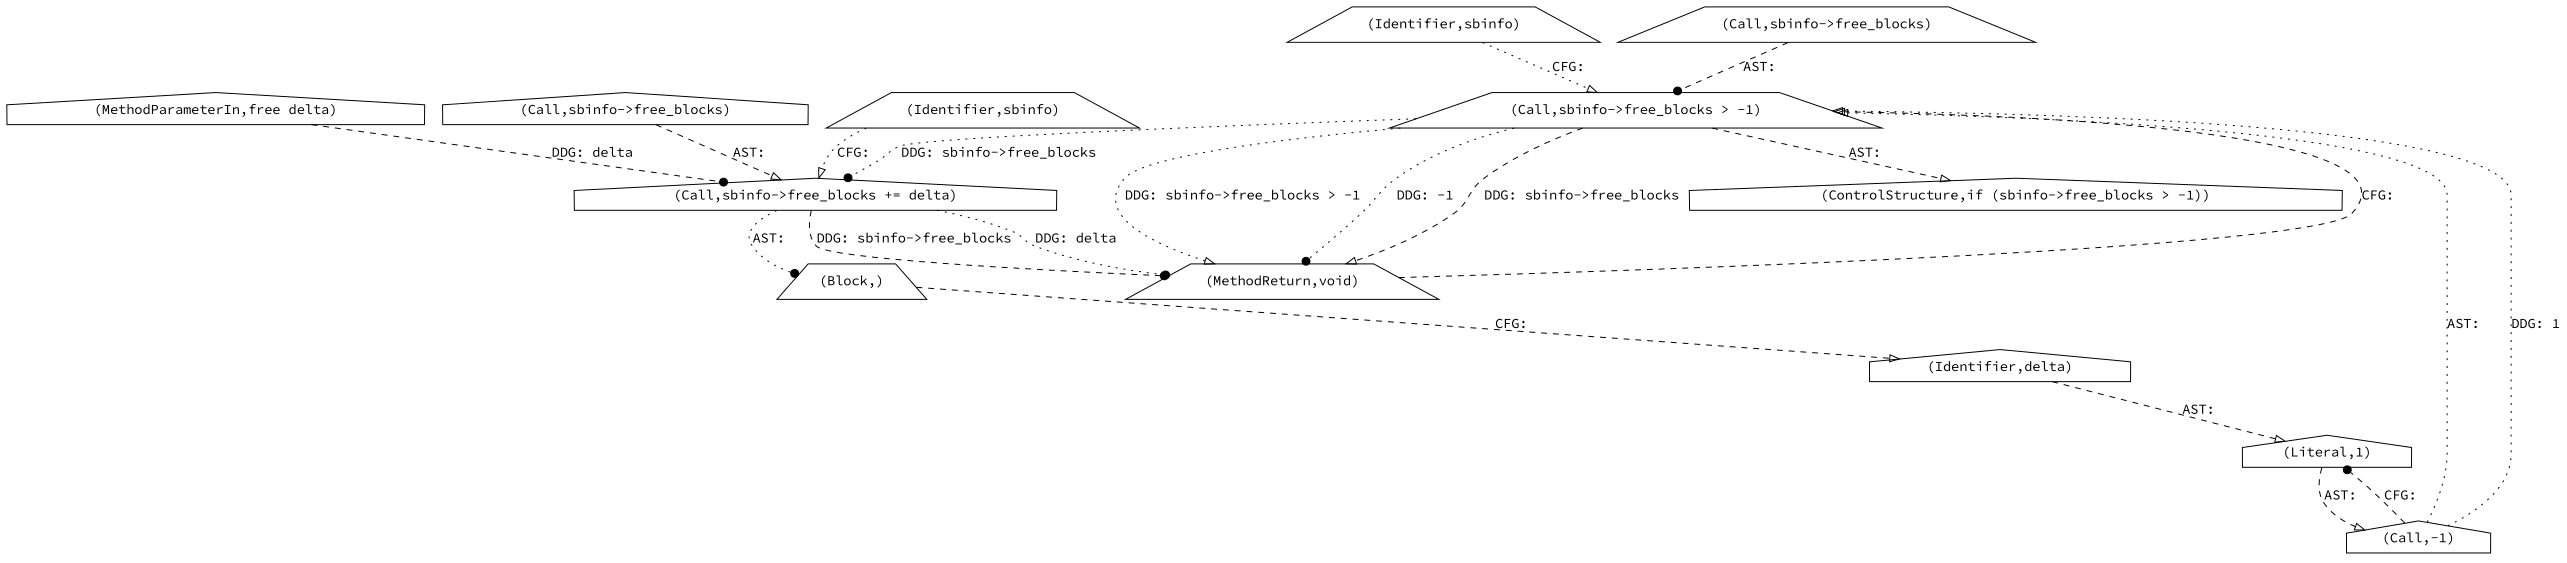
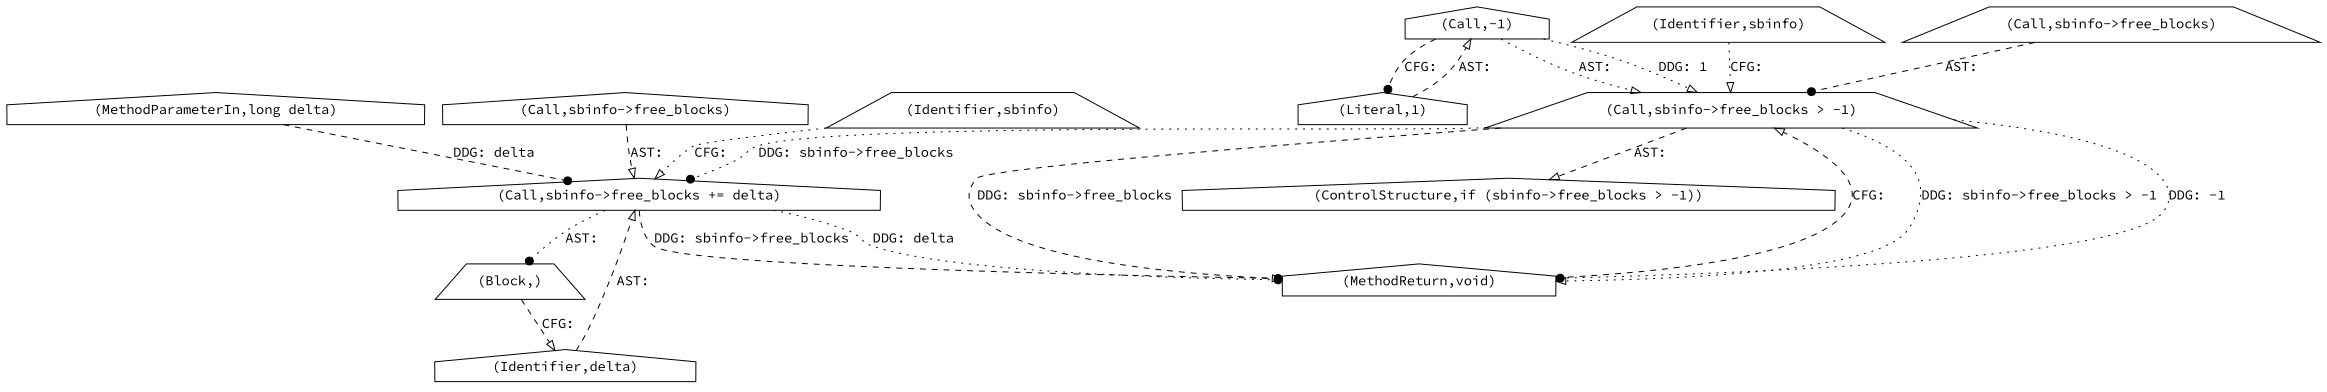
(216, 110) -> (216, 110)
(1282, 282) -> (1419, 282)
(2164, 410) -> (607, 287)
